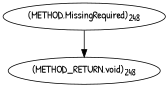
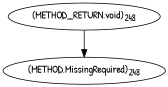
(84, 40) -> (84, 40)
